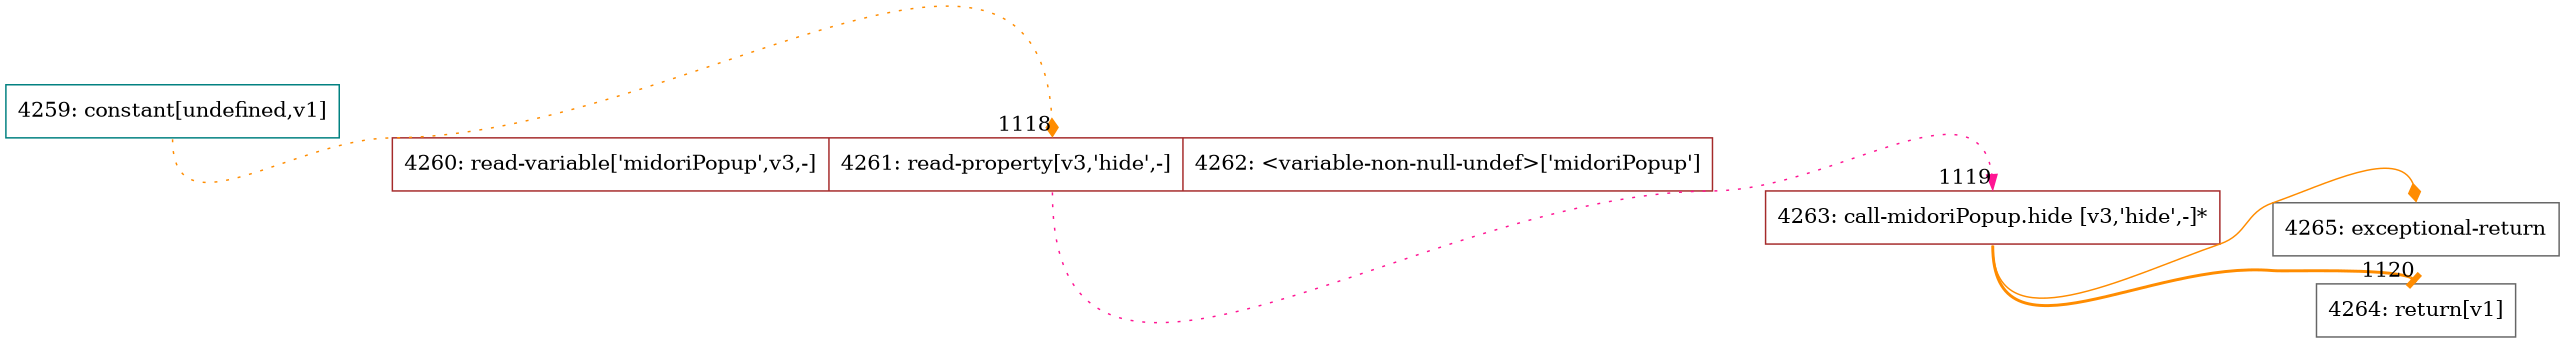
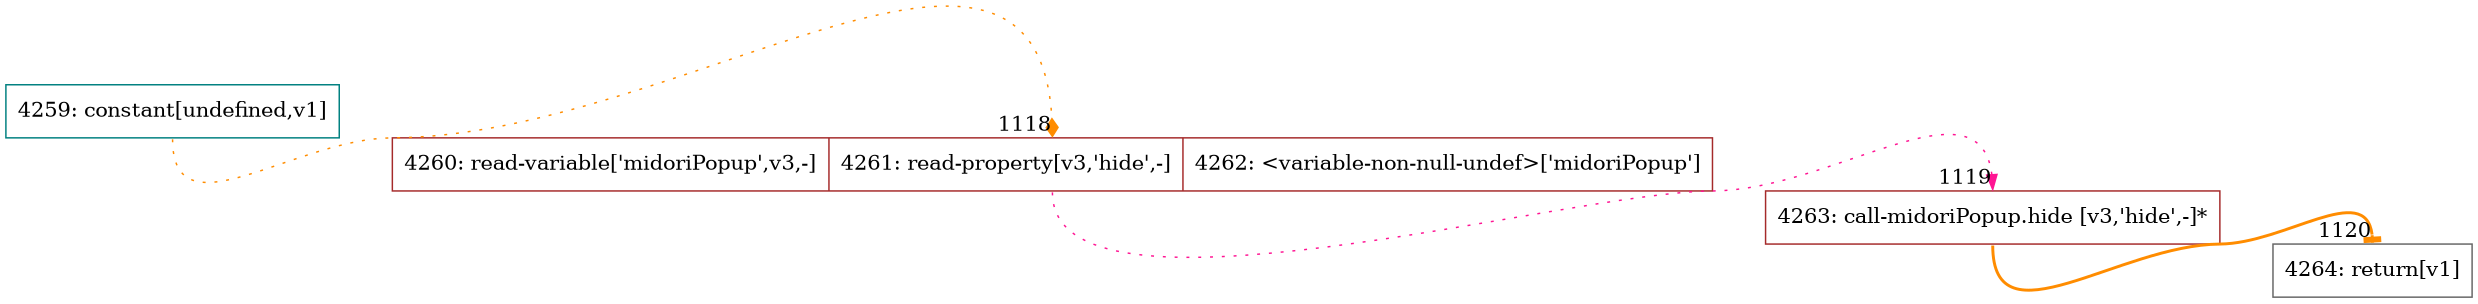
(2416, 229) -> none
